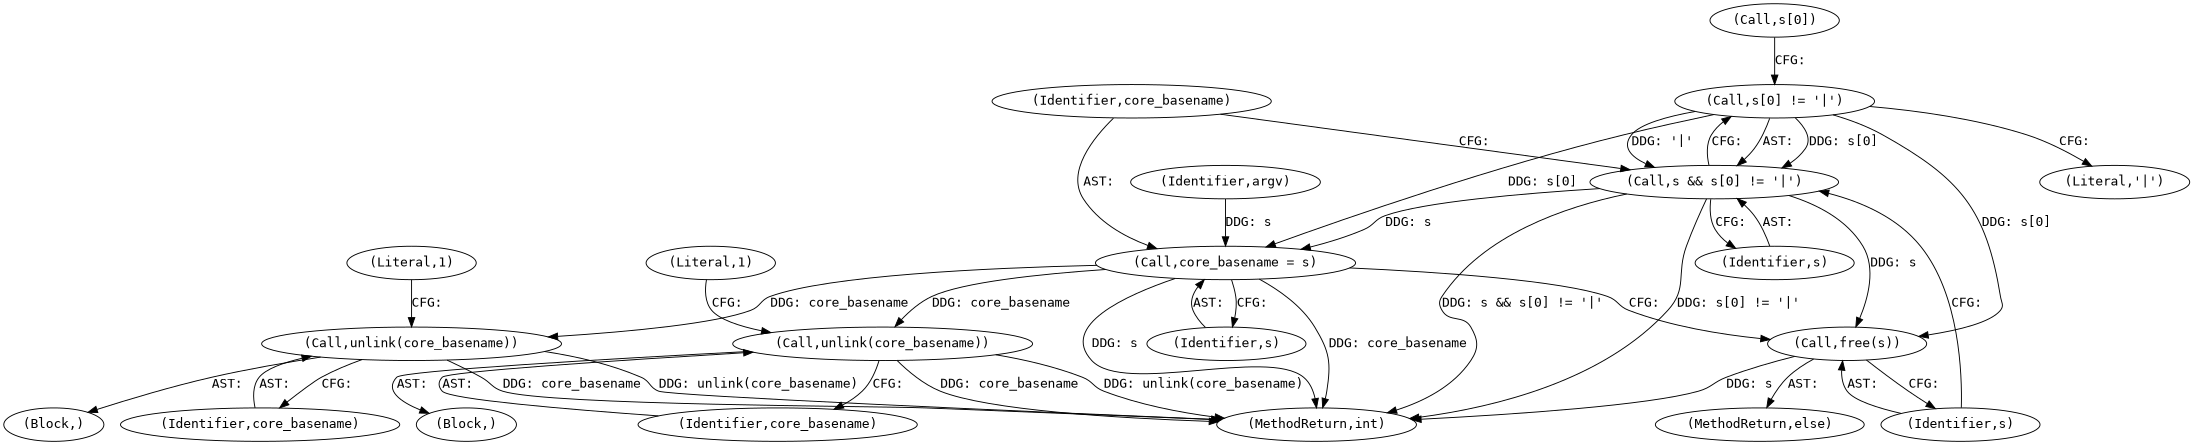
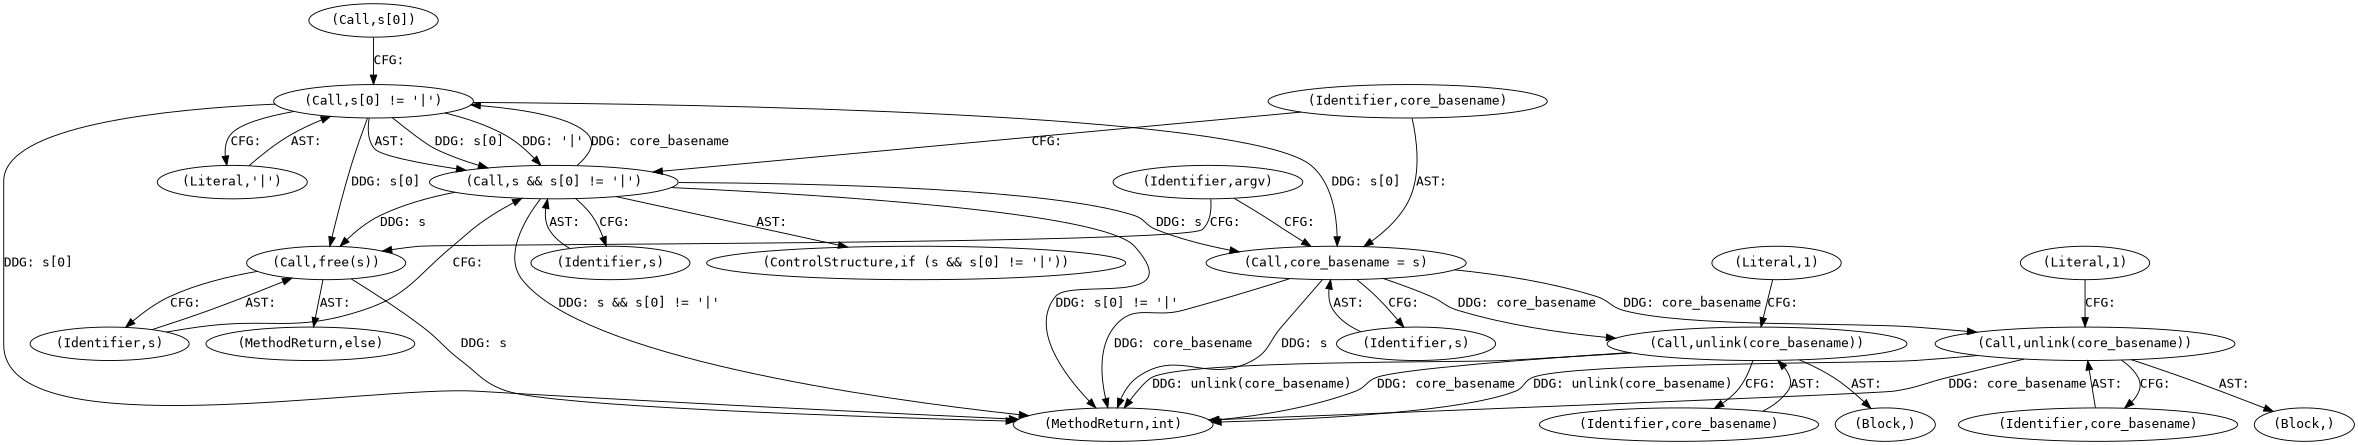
none -> (283, 139)
(1731, 142) -> (660, 142)
(1249, 223) -> (1304, 223)
none -> (916, 263)
(1559, 286) -> (792, 243)
none -> (265, 402)
